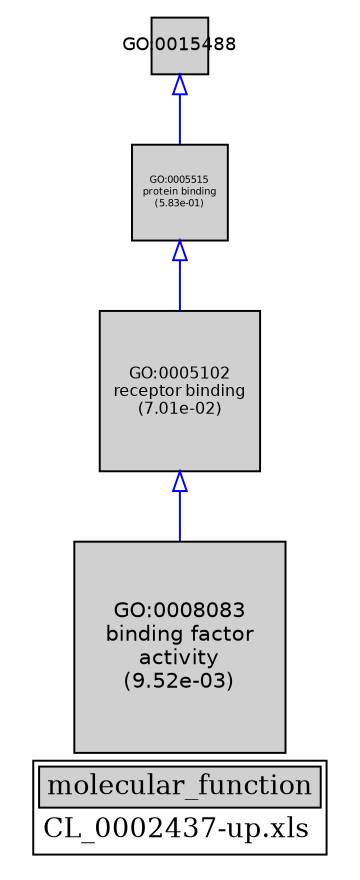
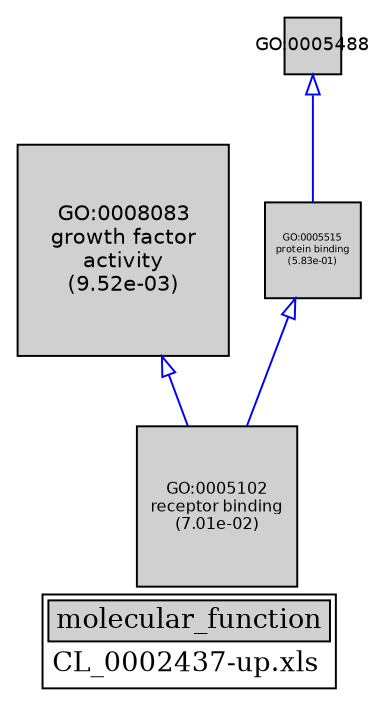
(180, 46) -> (313, 46)
(180, 516) -> (178, 401)
(180, 634) -> (124, 237)
